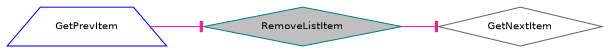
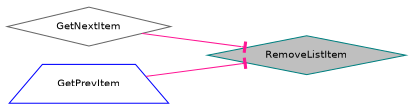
(418, 27) -> (192, 40)
